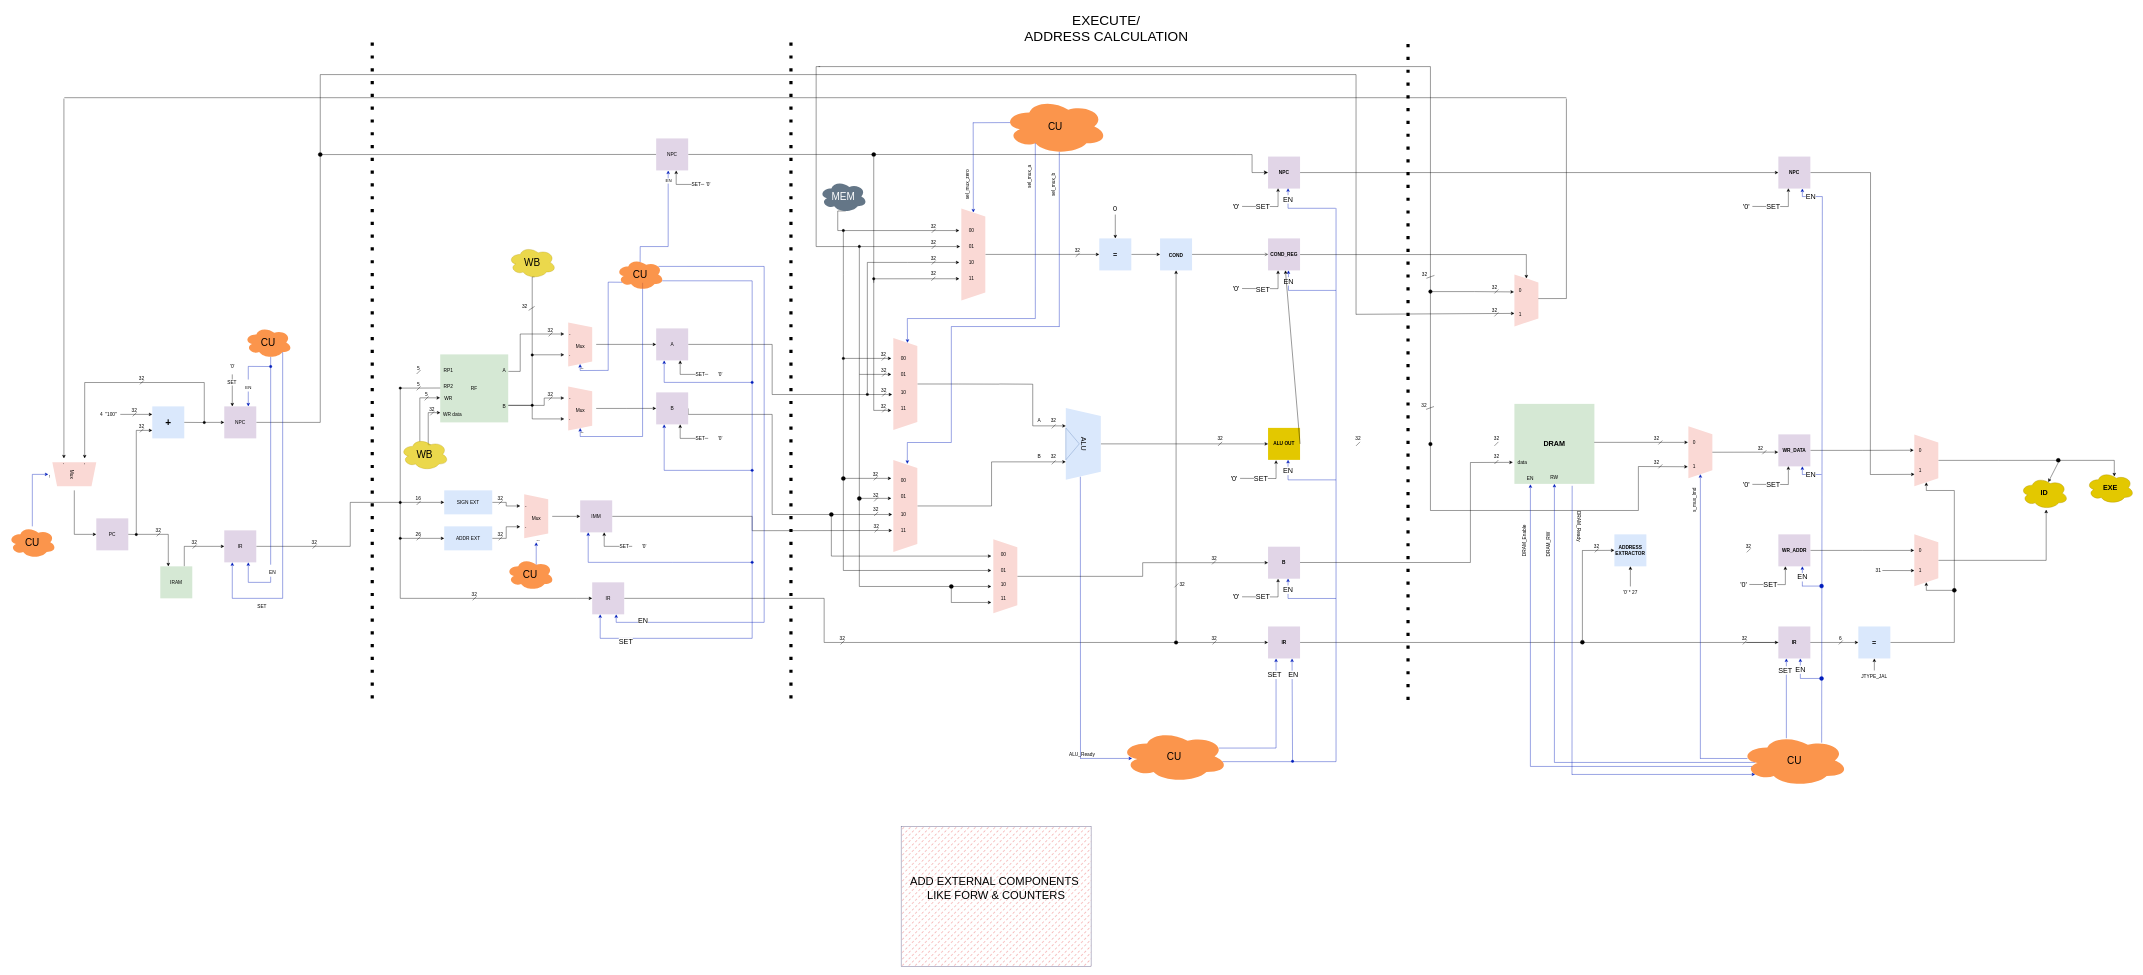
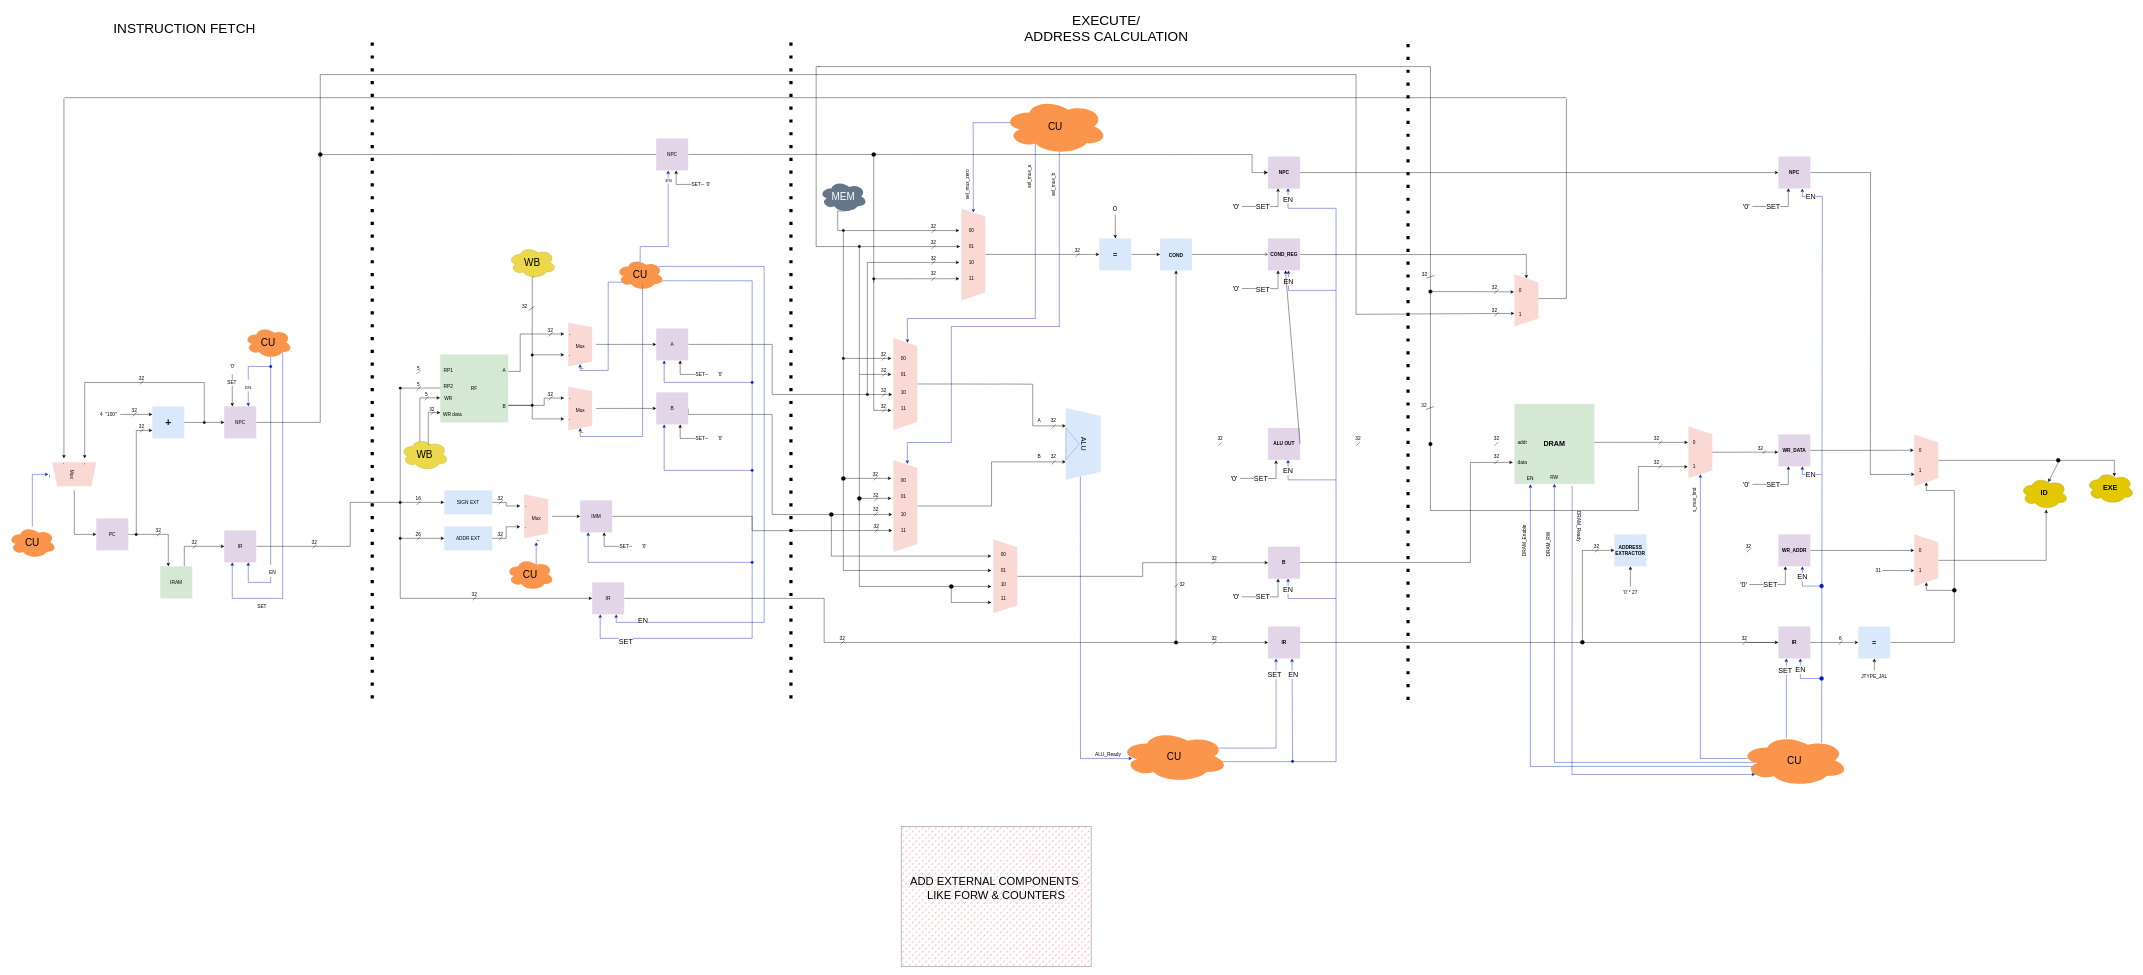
none -> (184, 28)
none -> (1523, 442)
(1264, 444) -> none
(1284, 444) -> (1284, 444)
(1082, 755) -> (1108, 755)
